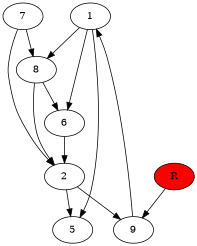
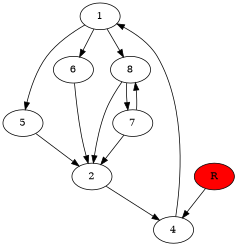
(49, 93) -> (127, 93)
(68, 199) -> (54, 148)
(134, 230) -> (174, 230)
